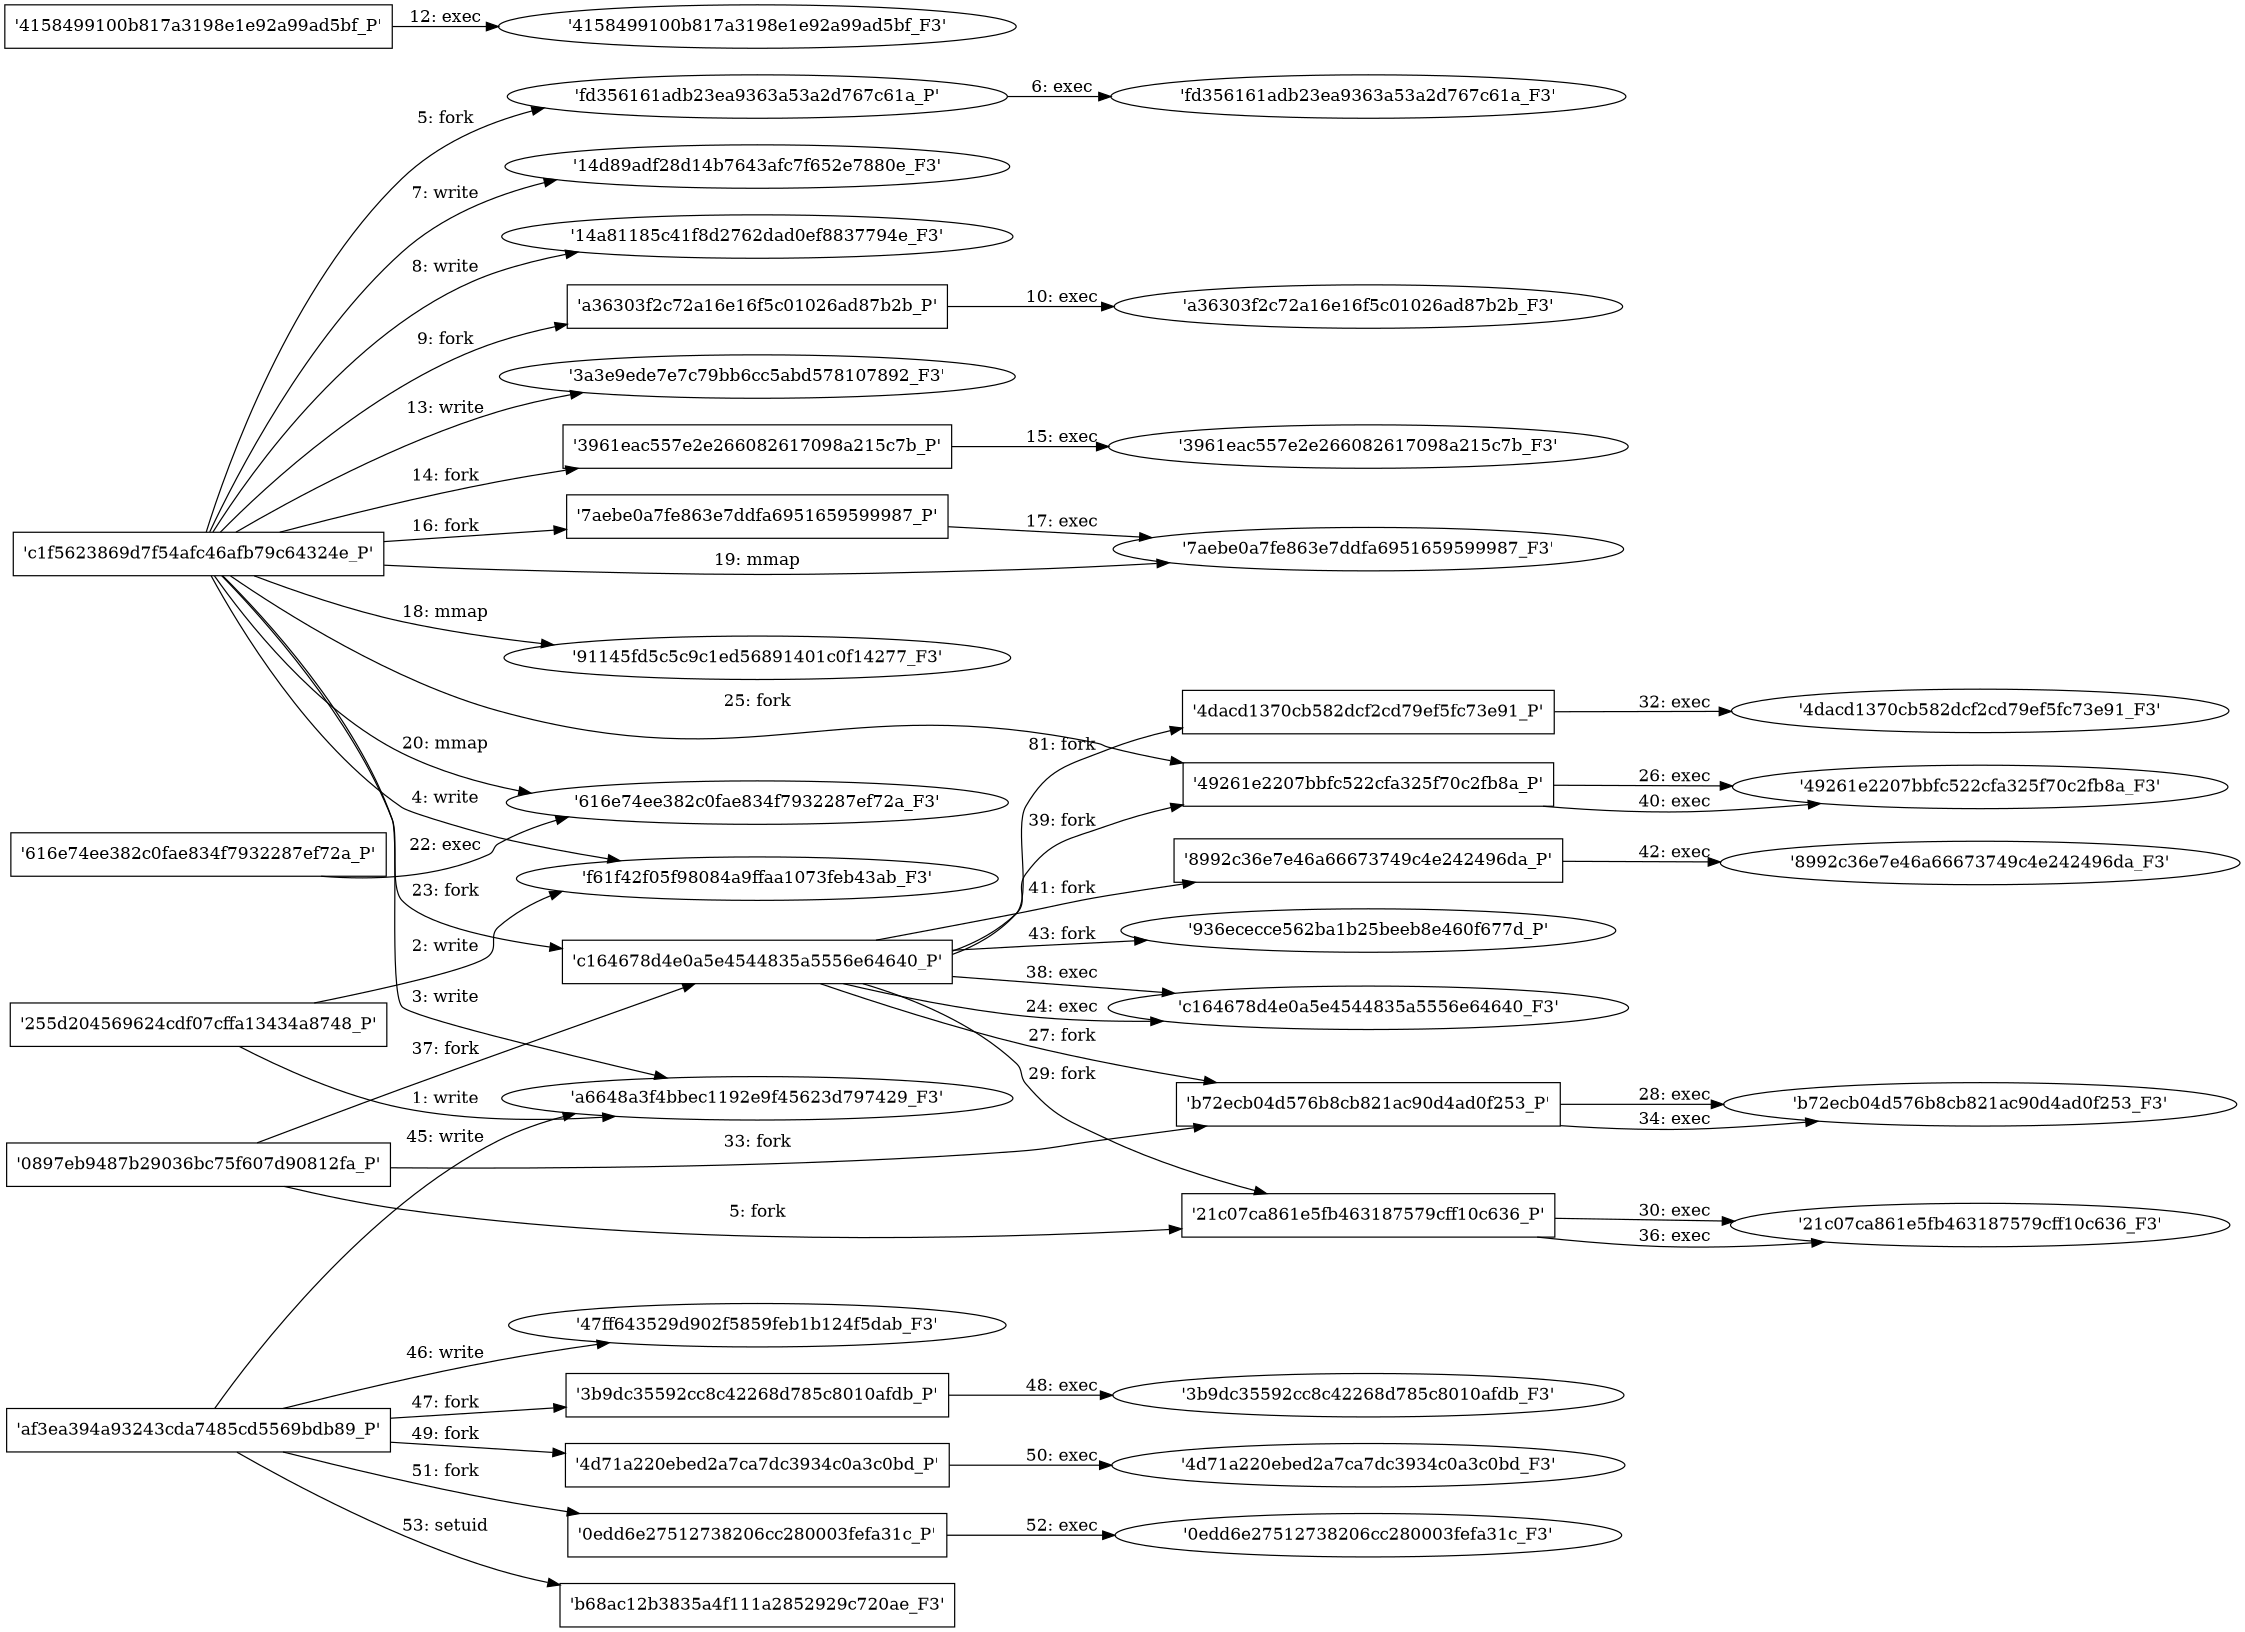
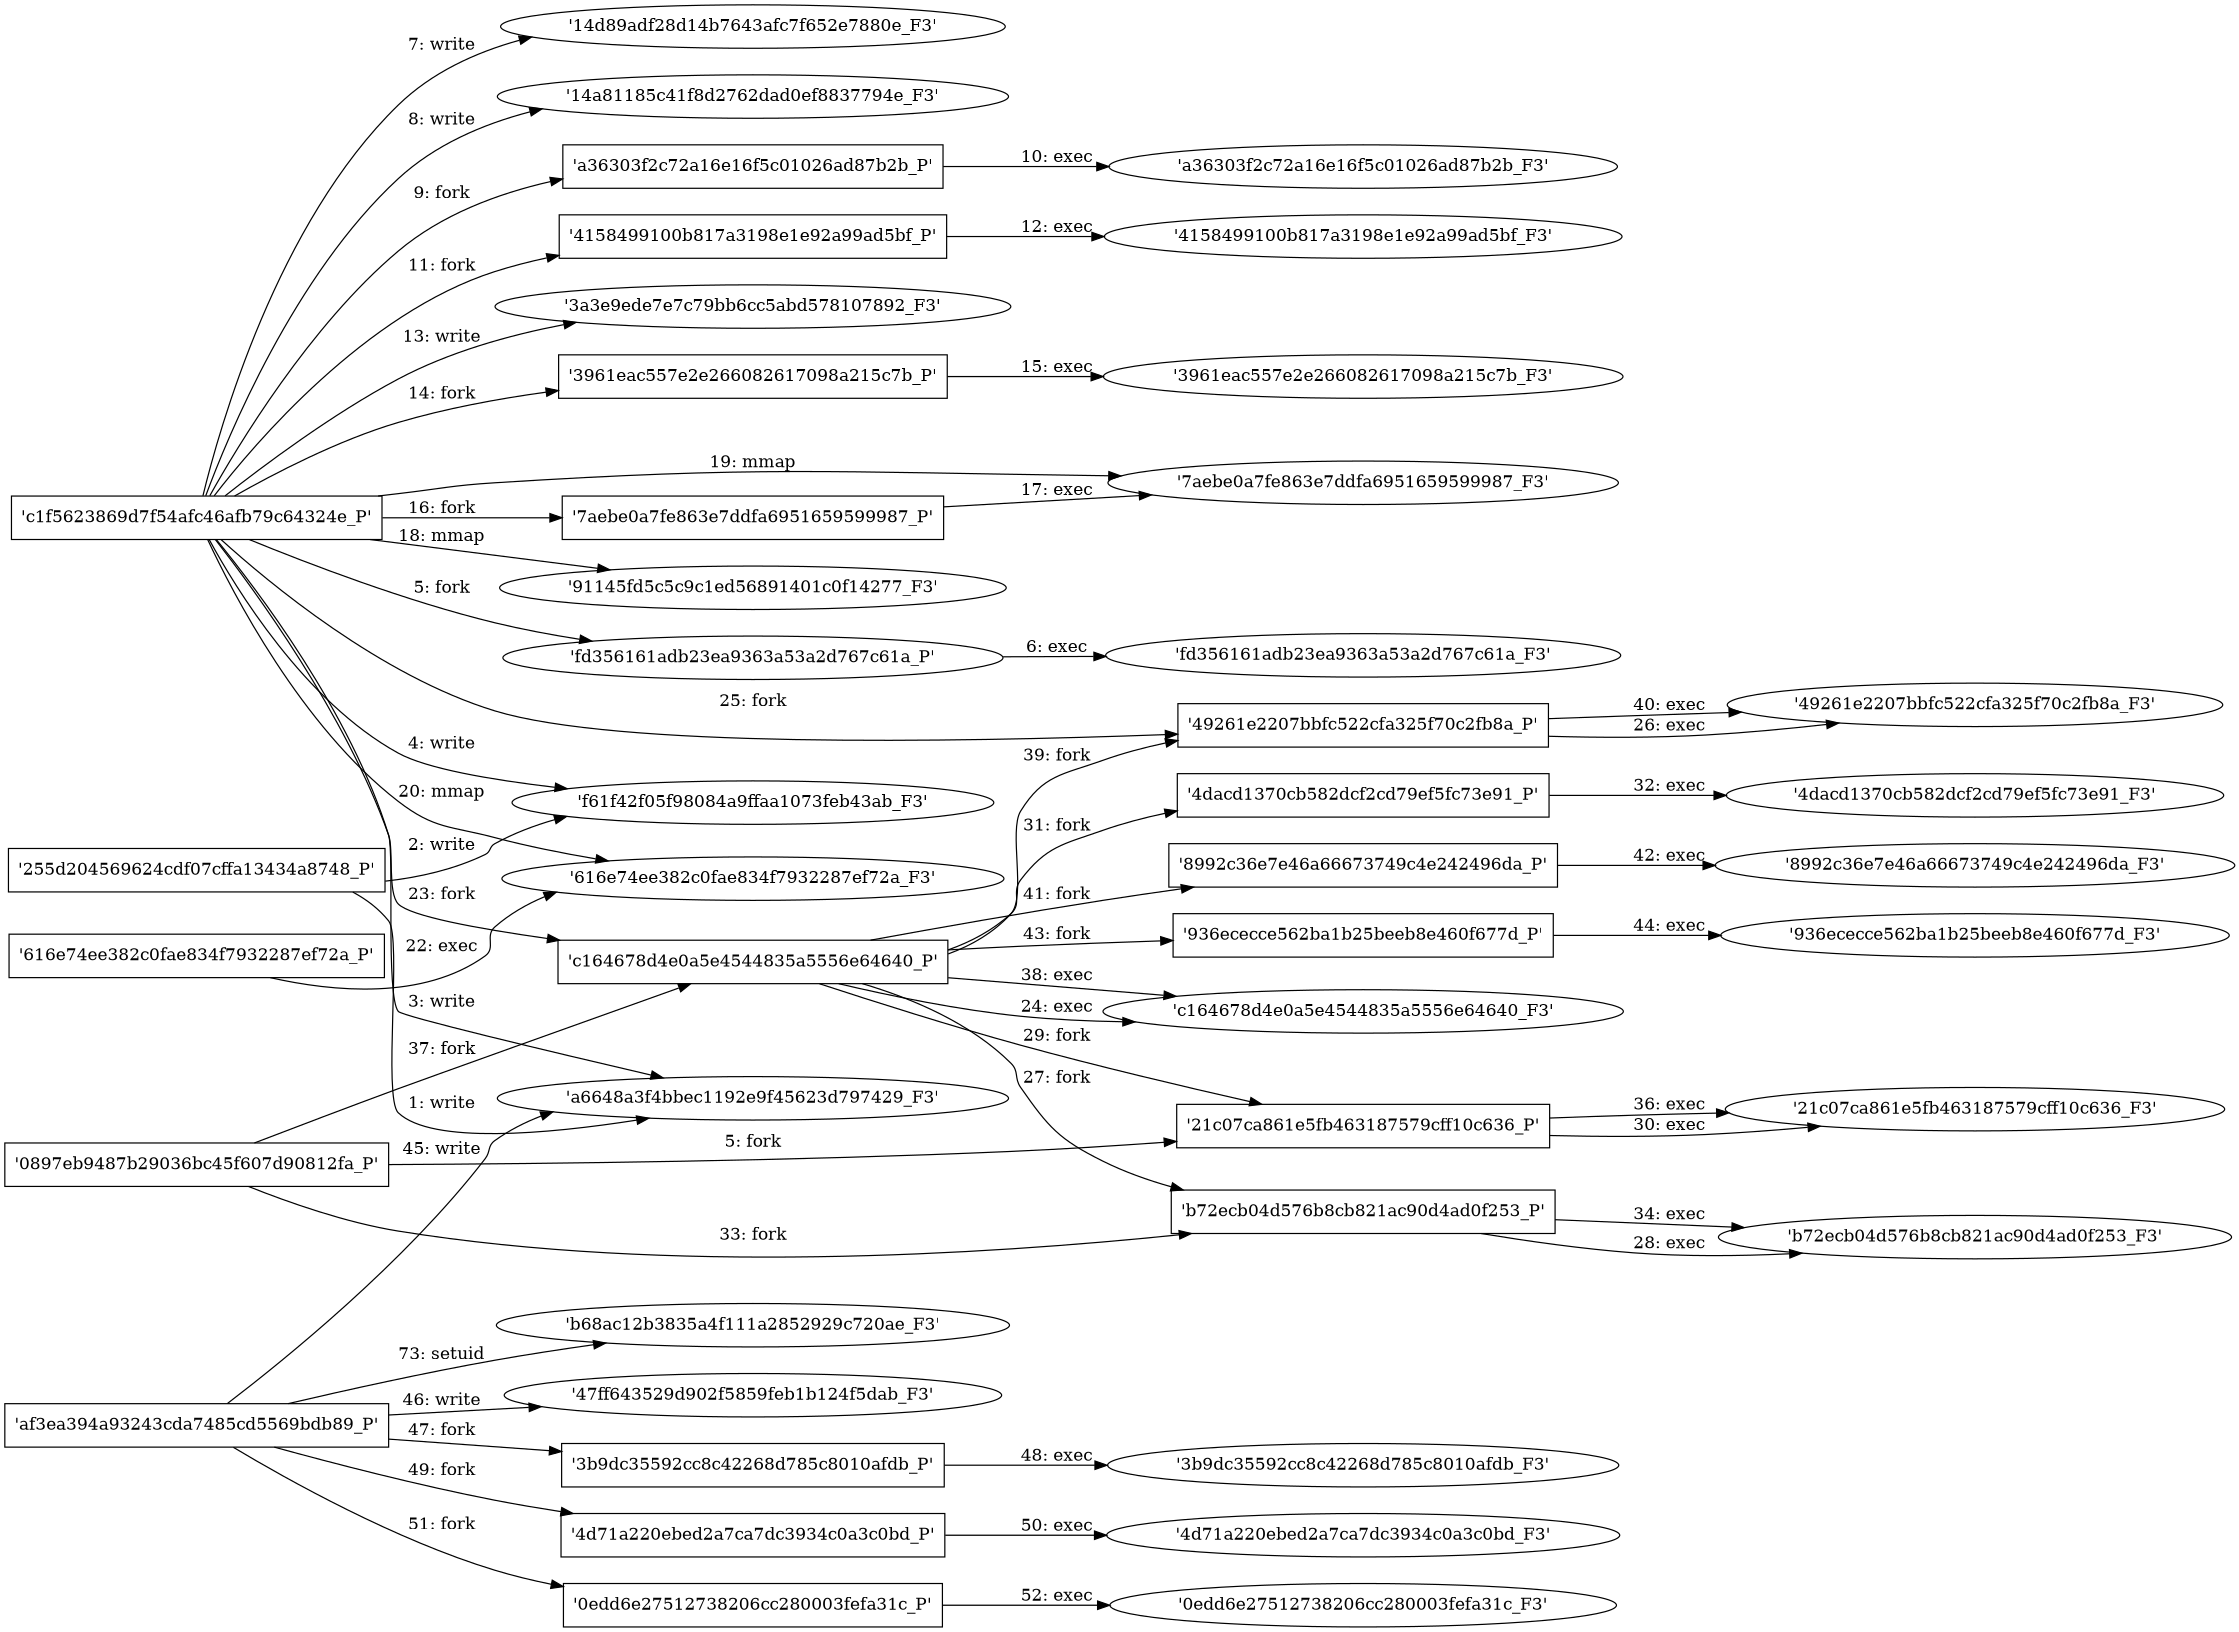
none -> (360, 347)
(1062, 745) -> (1057, 826)
(1368, 931) -> (1363, 935)
none -> (1975, 935)
(199, 1165) -> (197, 1165)
(445, 1526) -> (442, 1355)
(757, 1605) -> (753, 1325)
